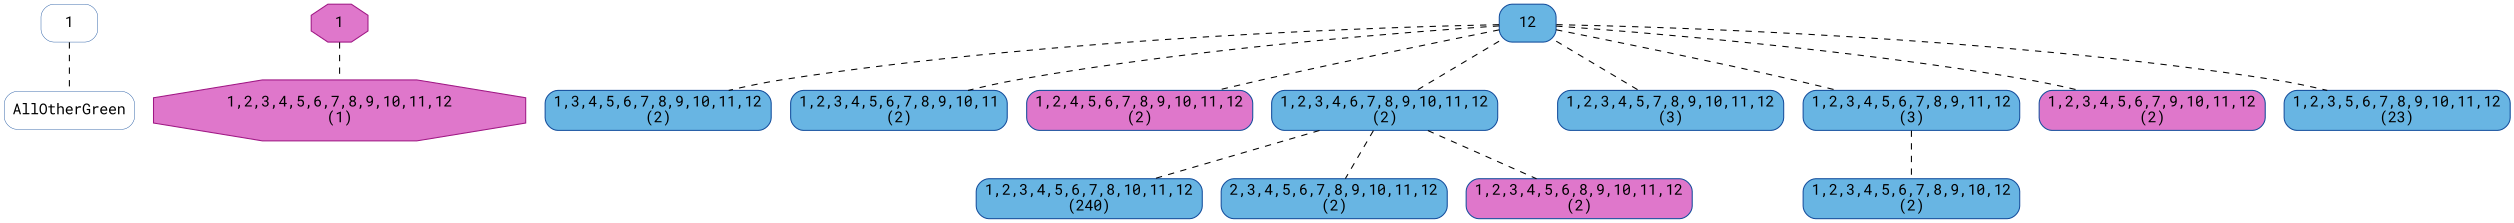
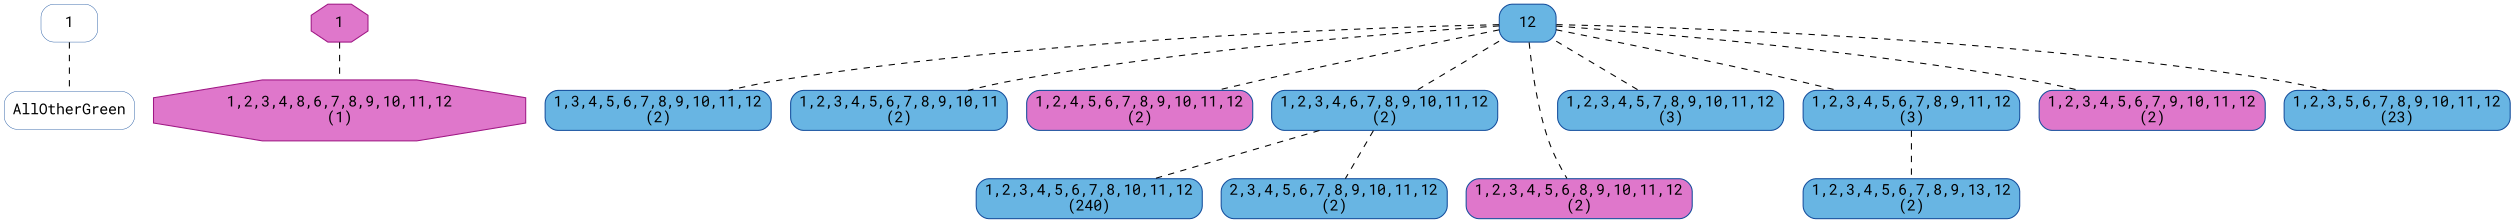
(340, 110) -> (340, 110)
(1482, 155) -> (1541, 113)
(1911, 199) -> (1911, 199)
